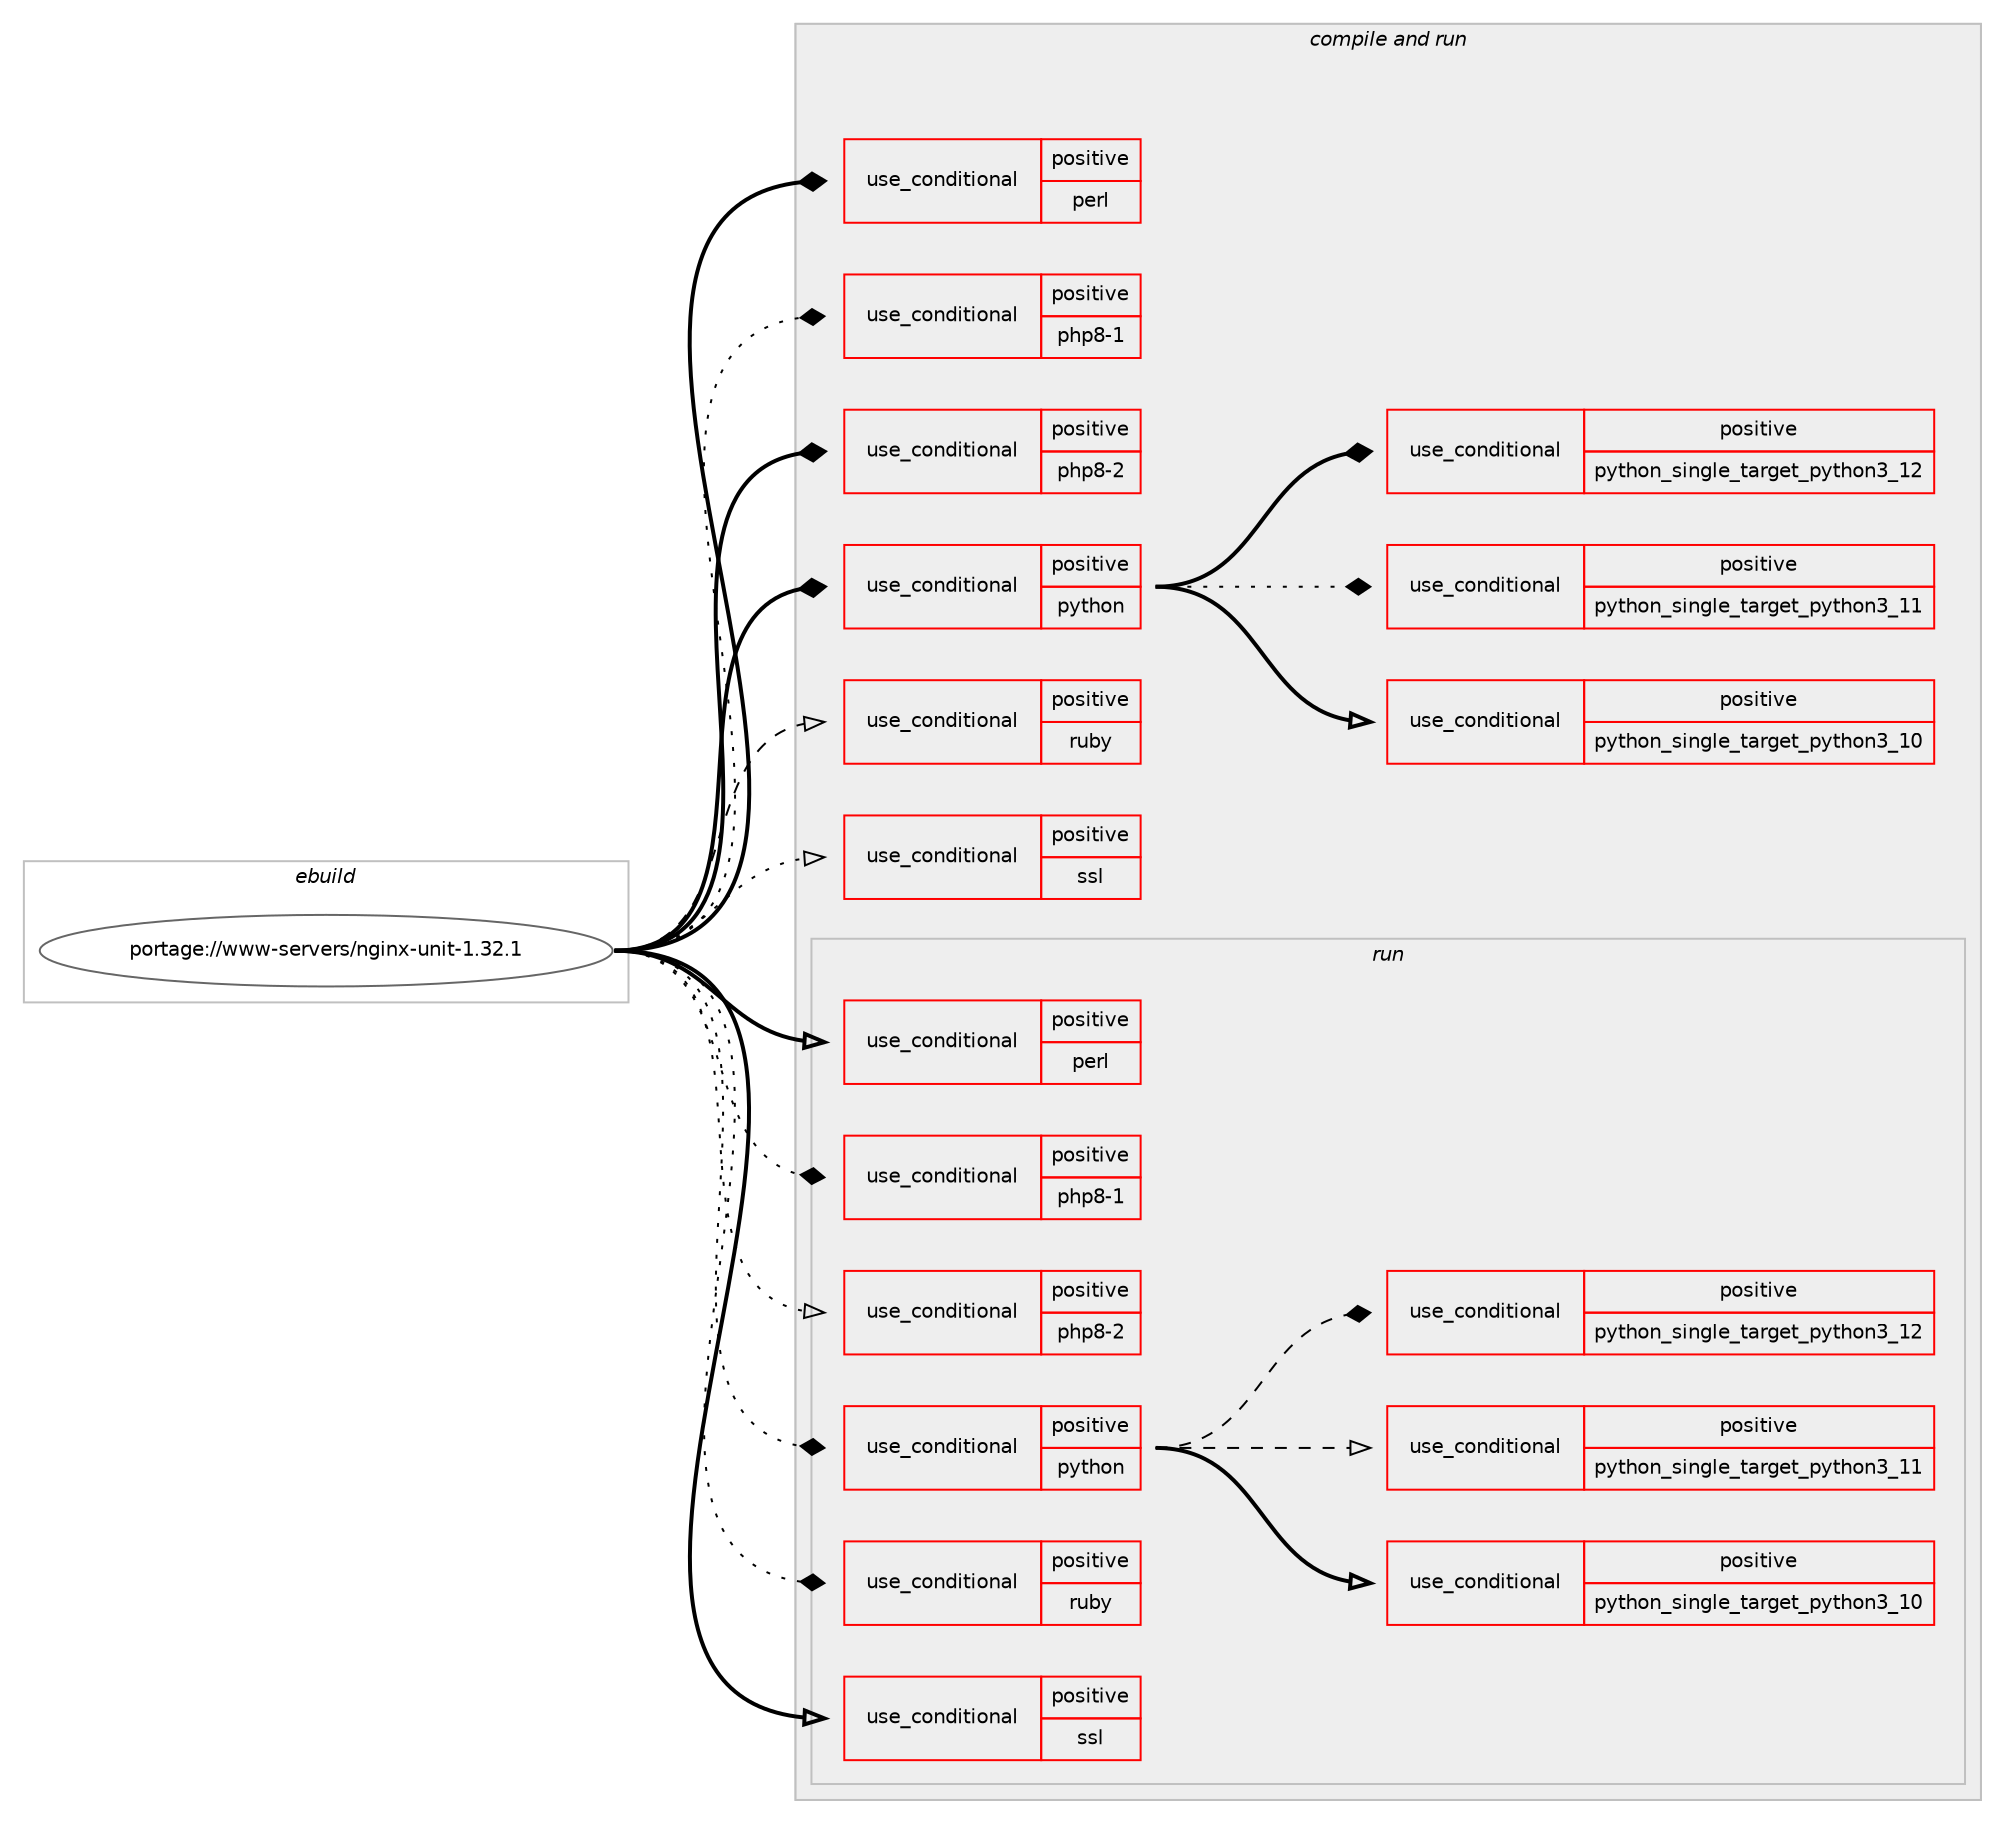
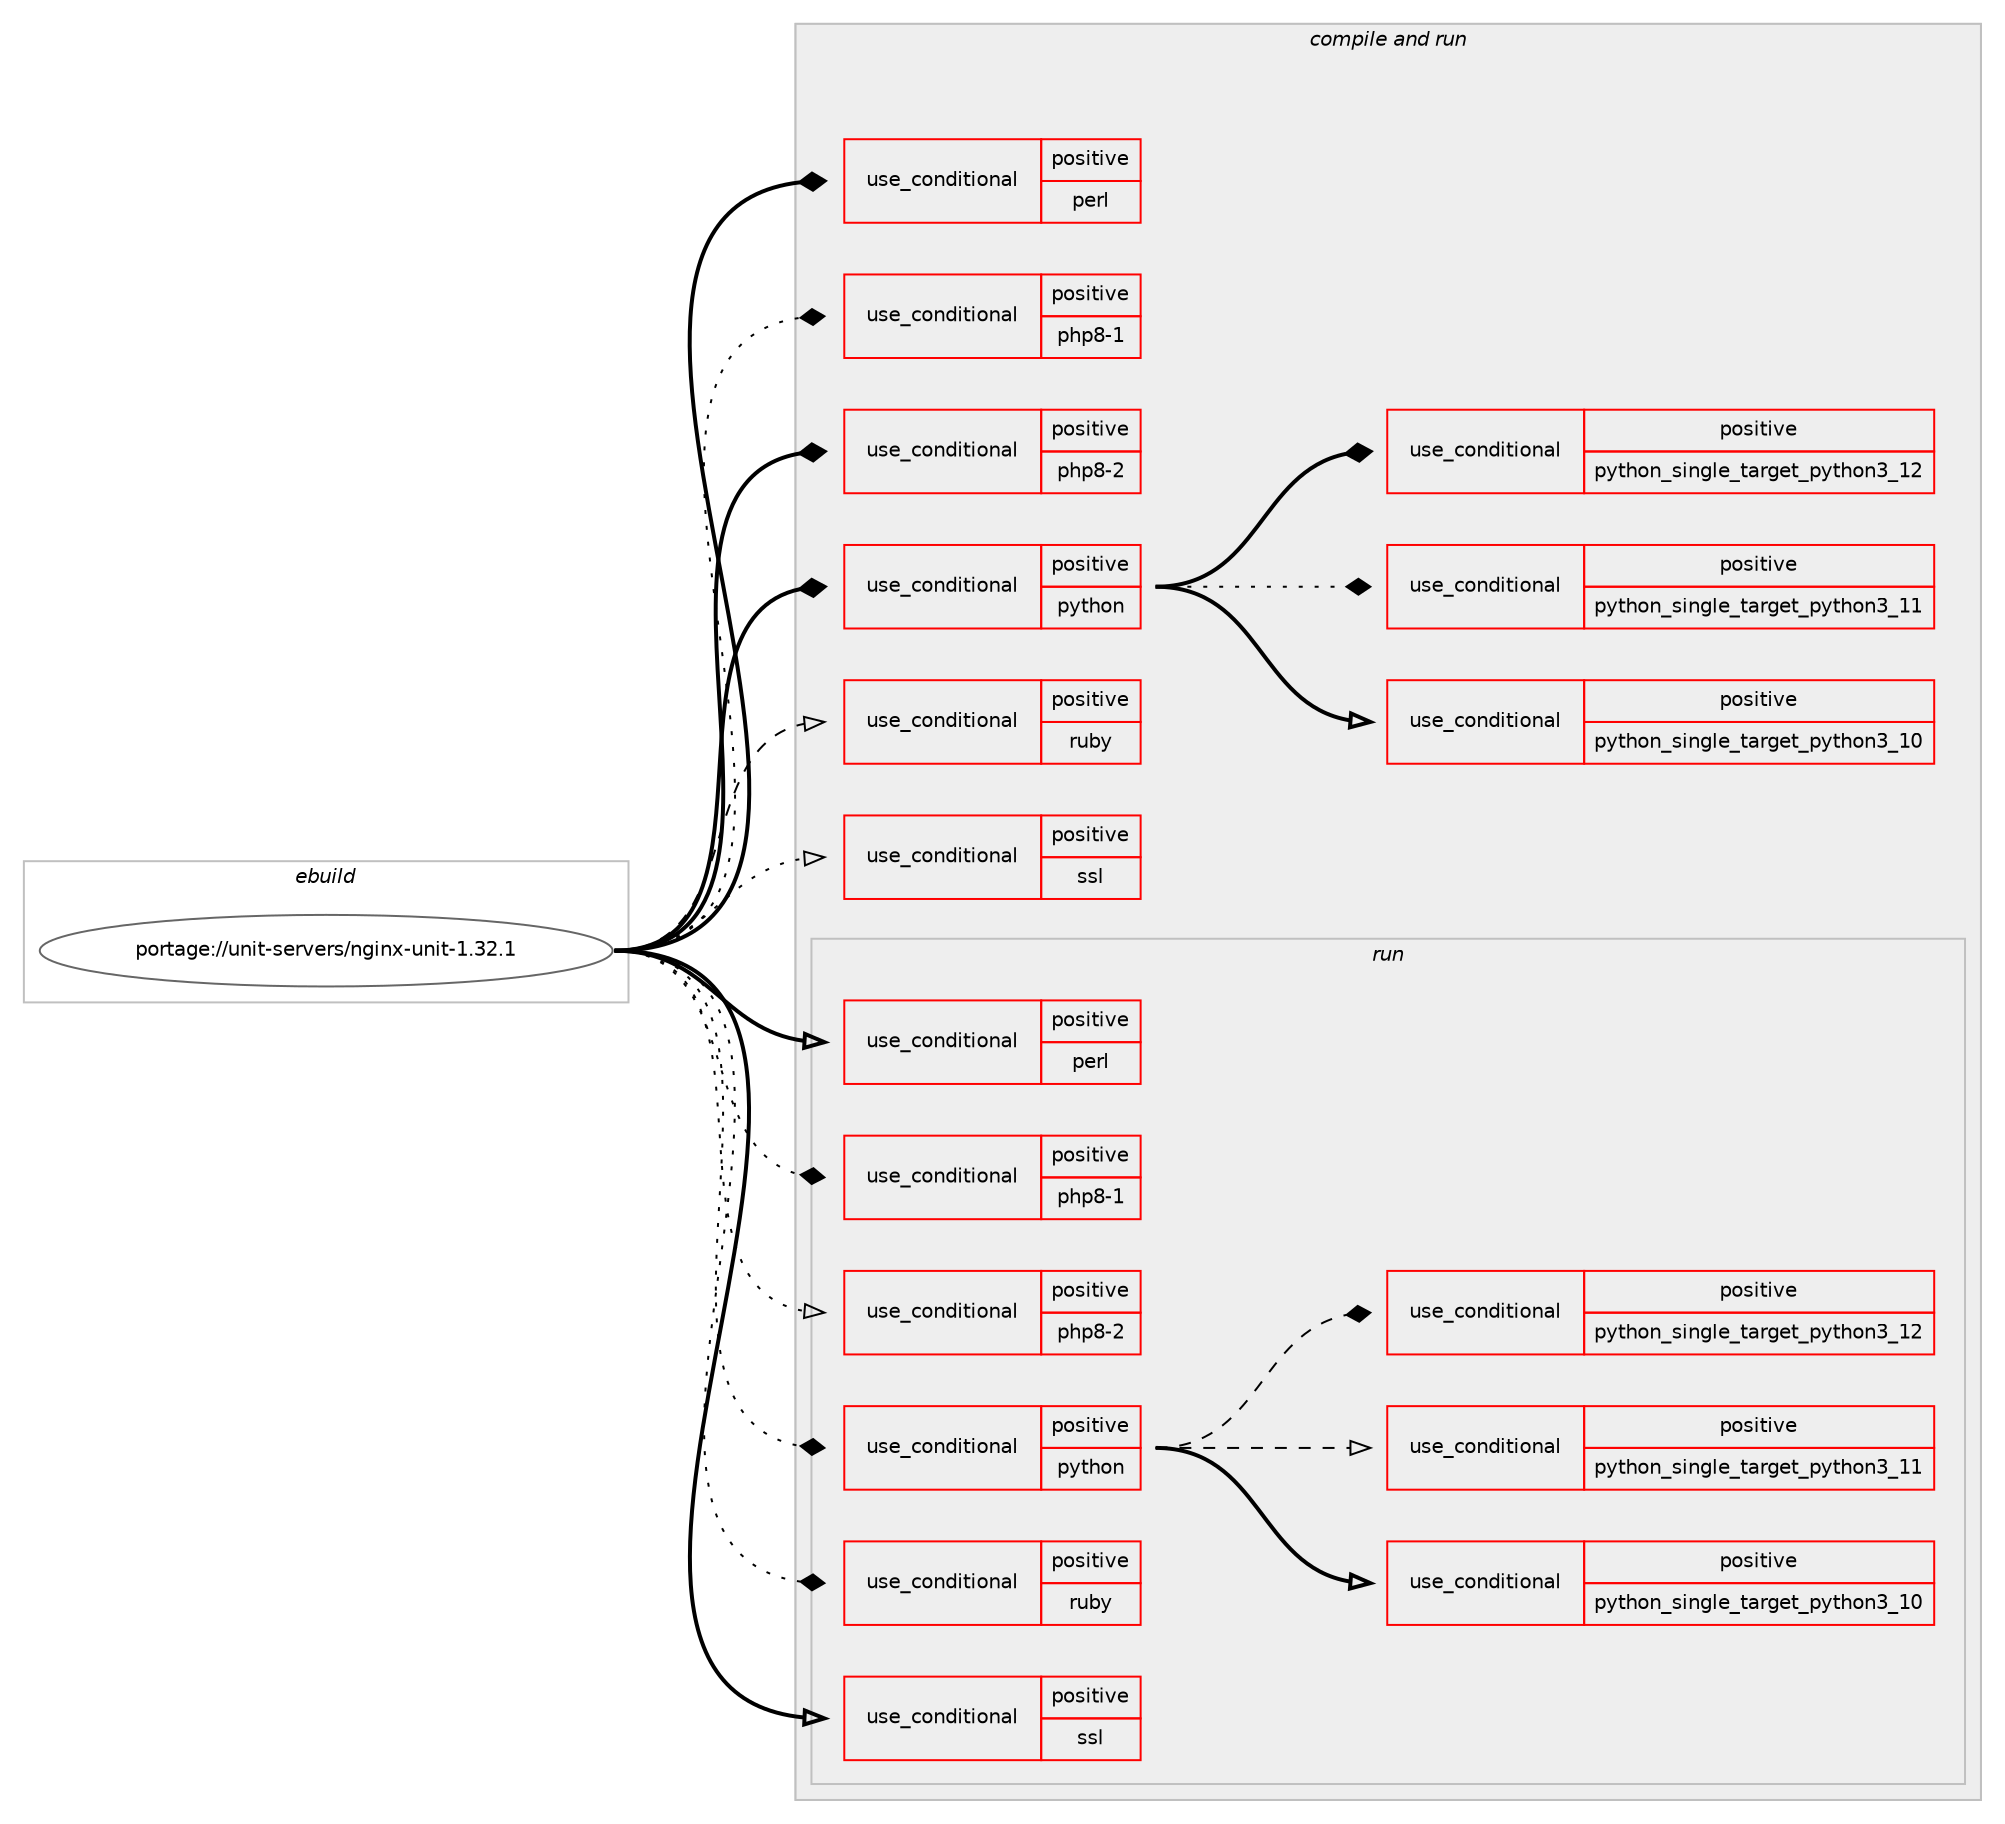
(326, 951) -> (326, 951)
